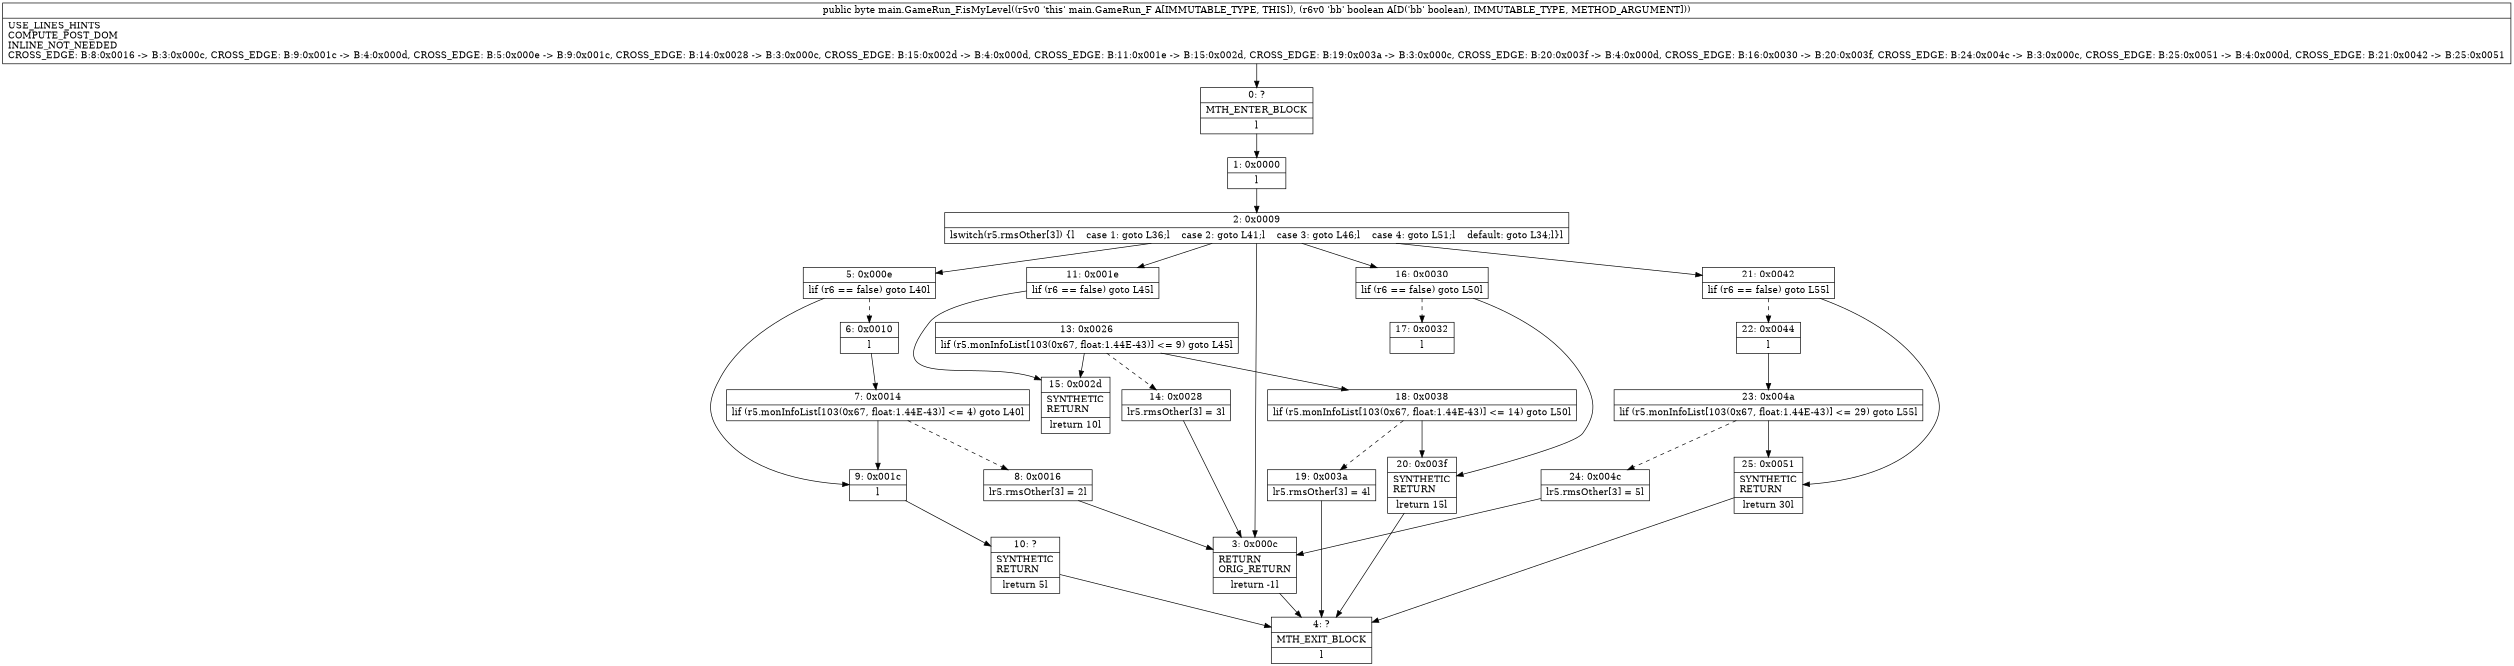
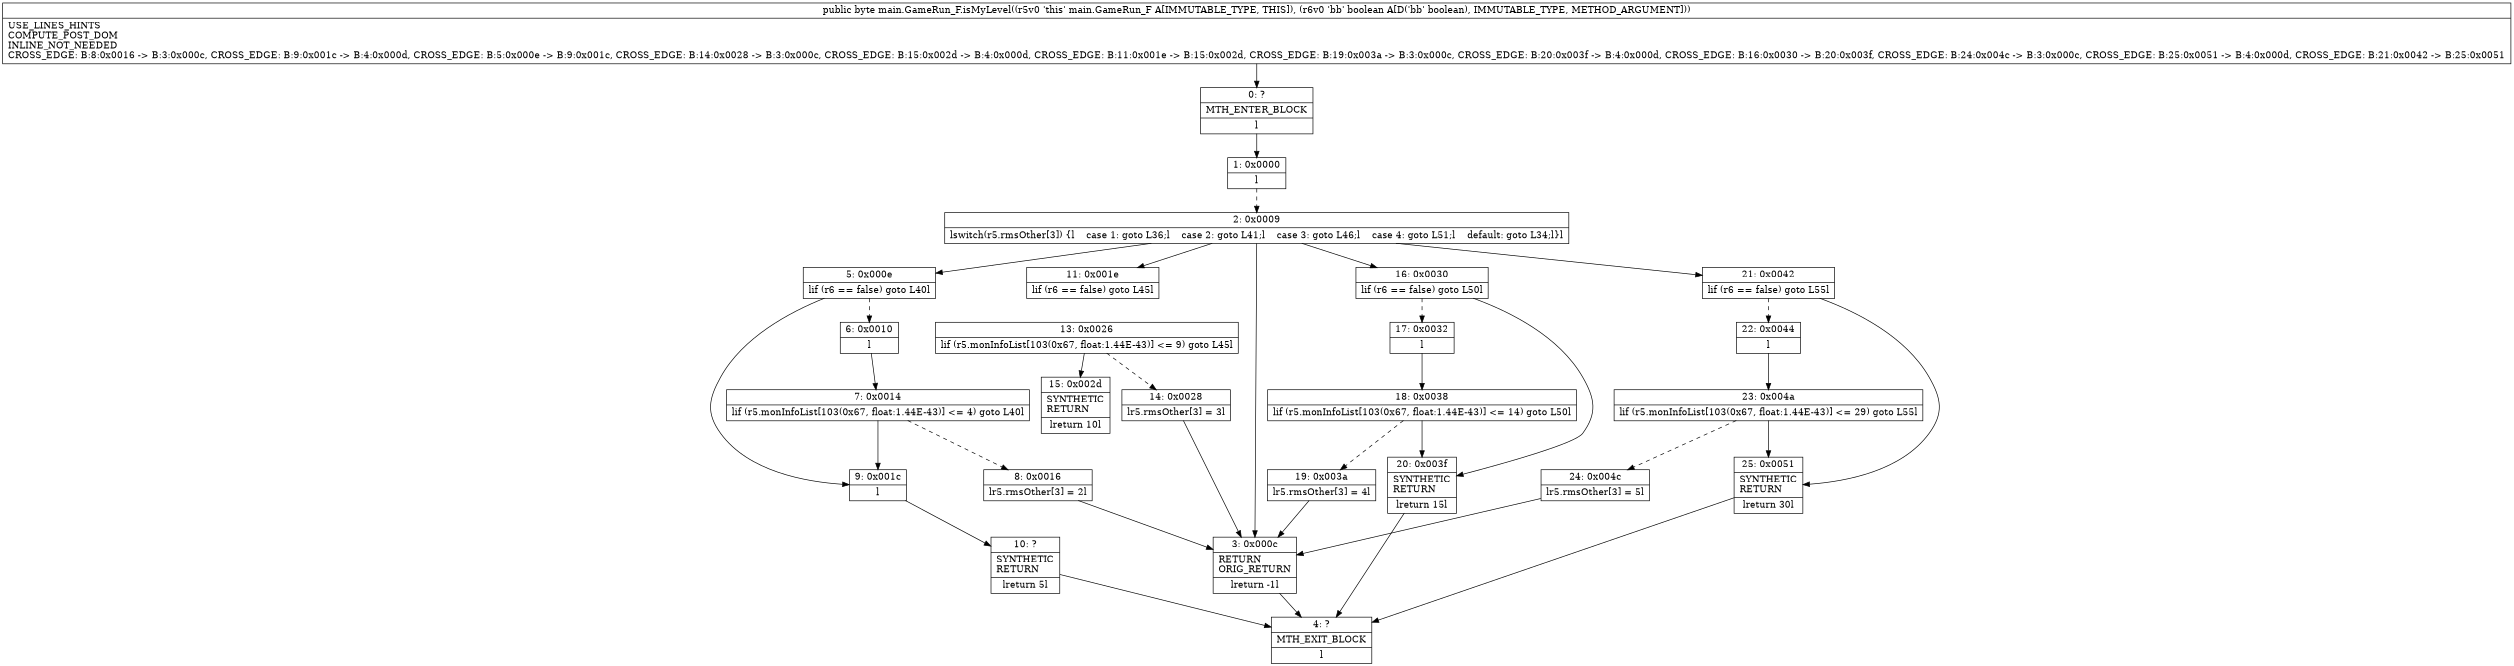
(1257, 197) -> (1257, 197)
(915, 349) -> none
(1251, 371) -> (1422, 368)
(1322, 556) -> (1296, 516)
